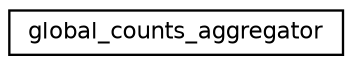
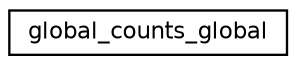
(176, 33) -> (148, 33)
